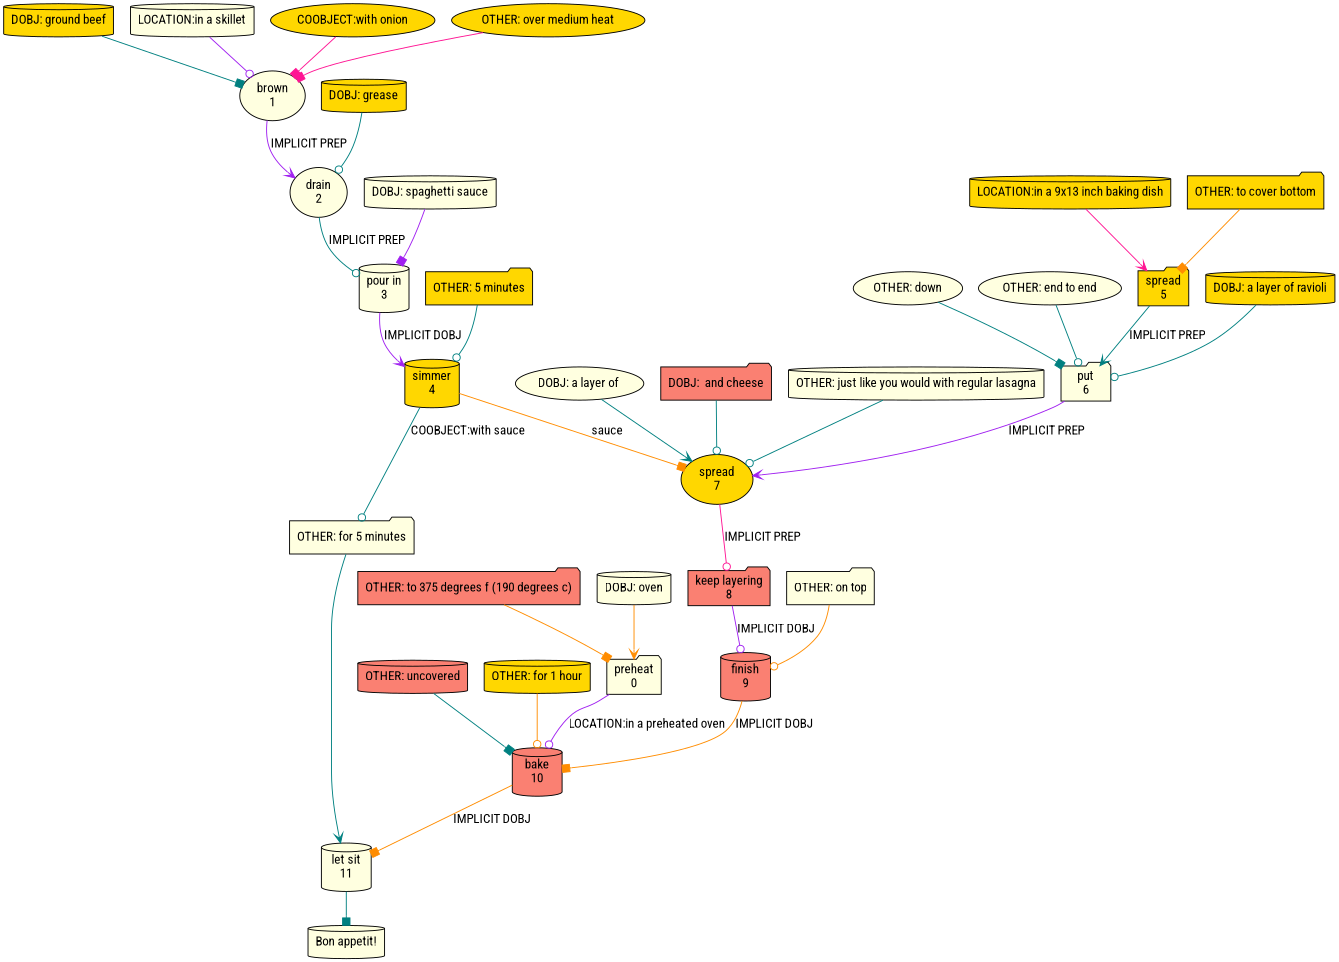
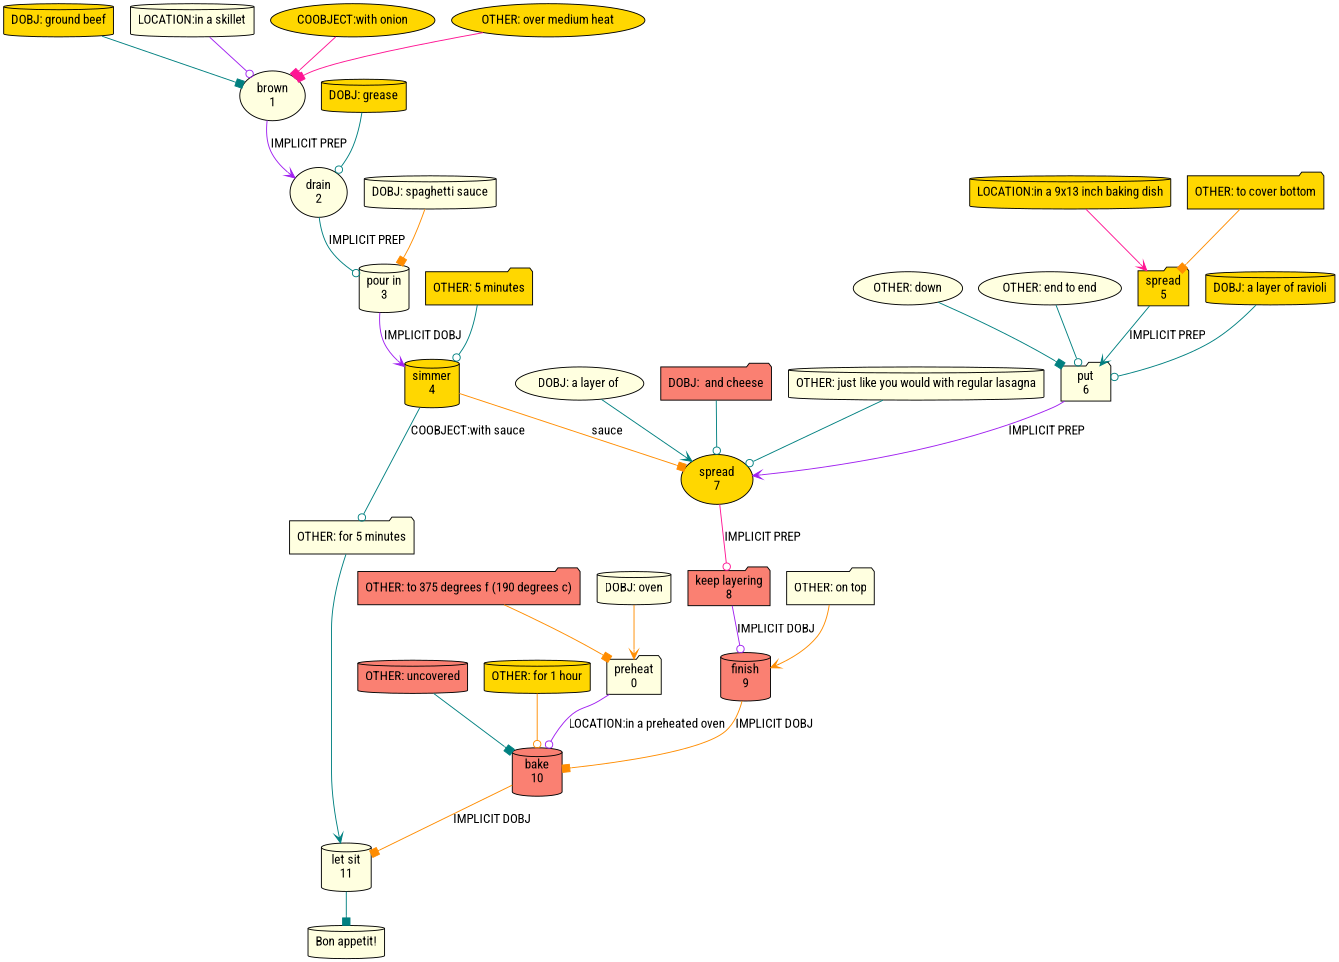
(416, 233) -> (416, 233)
(812, 642) -> (812, 642)
